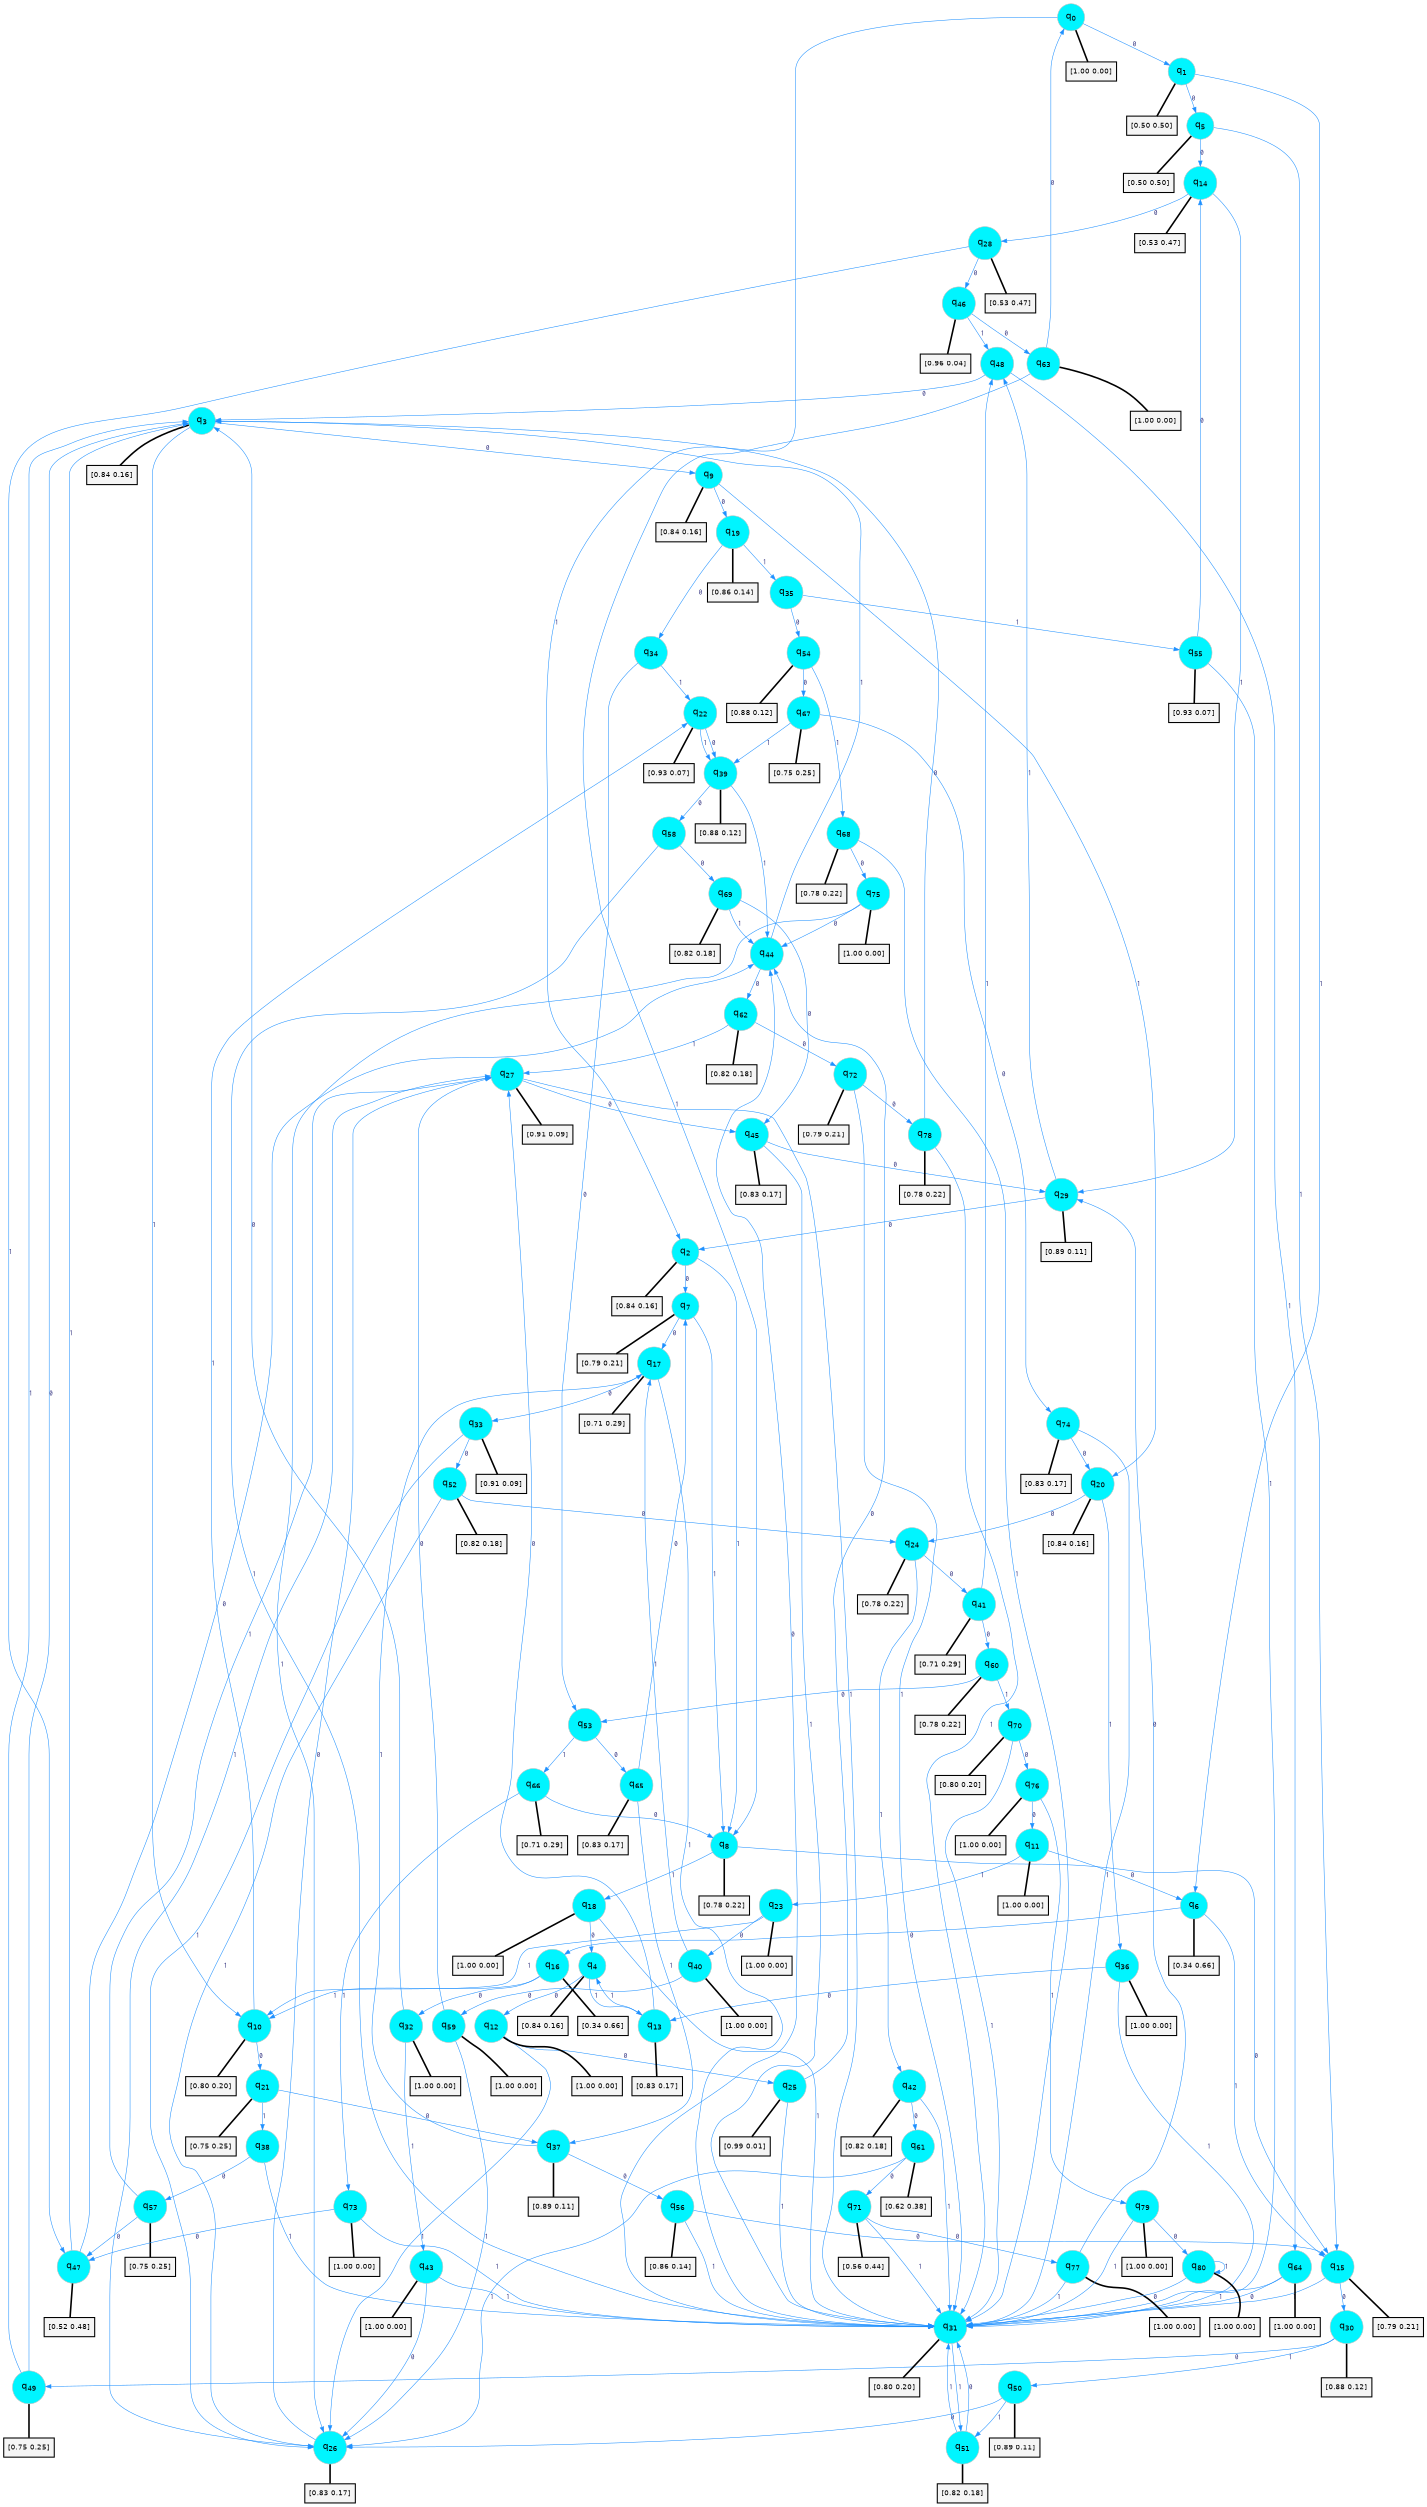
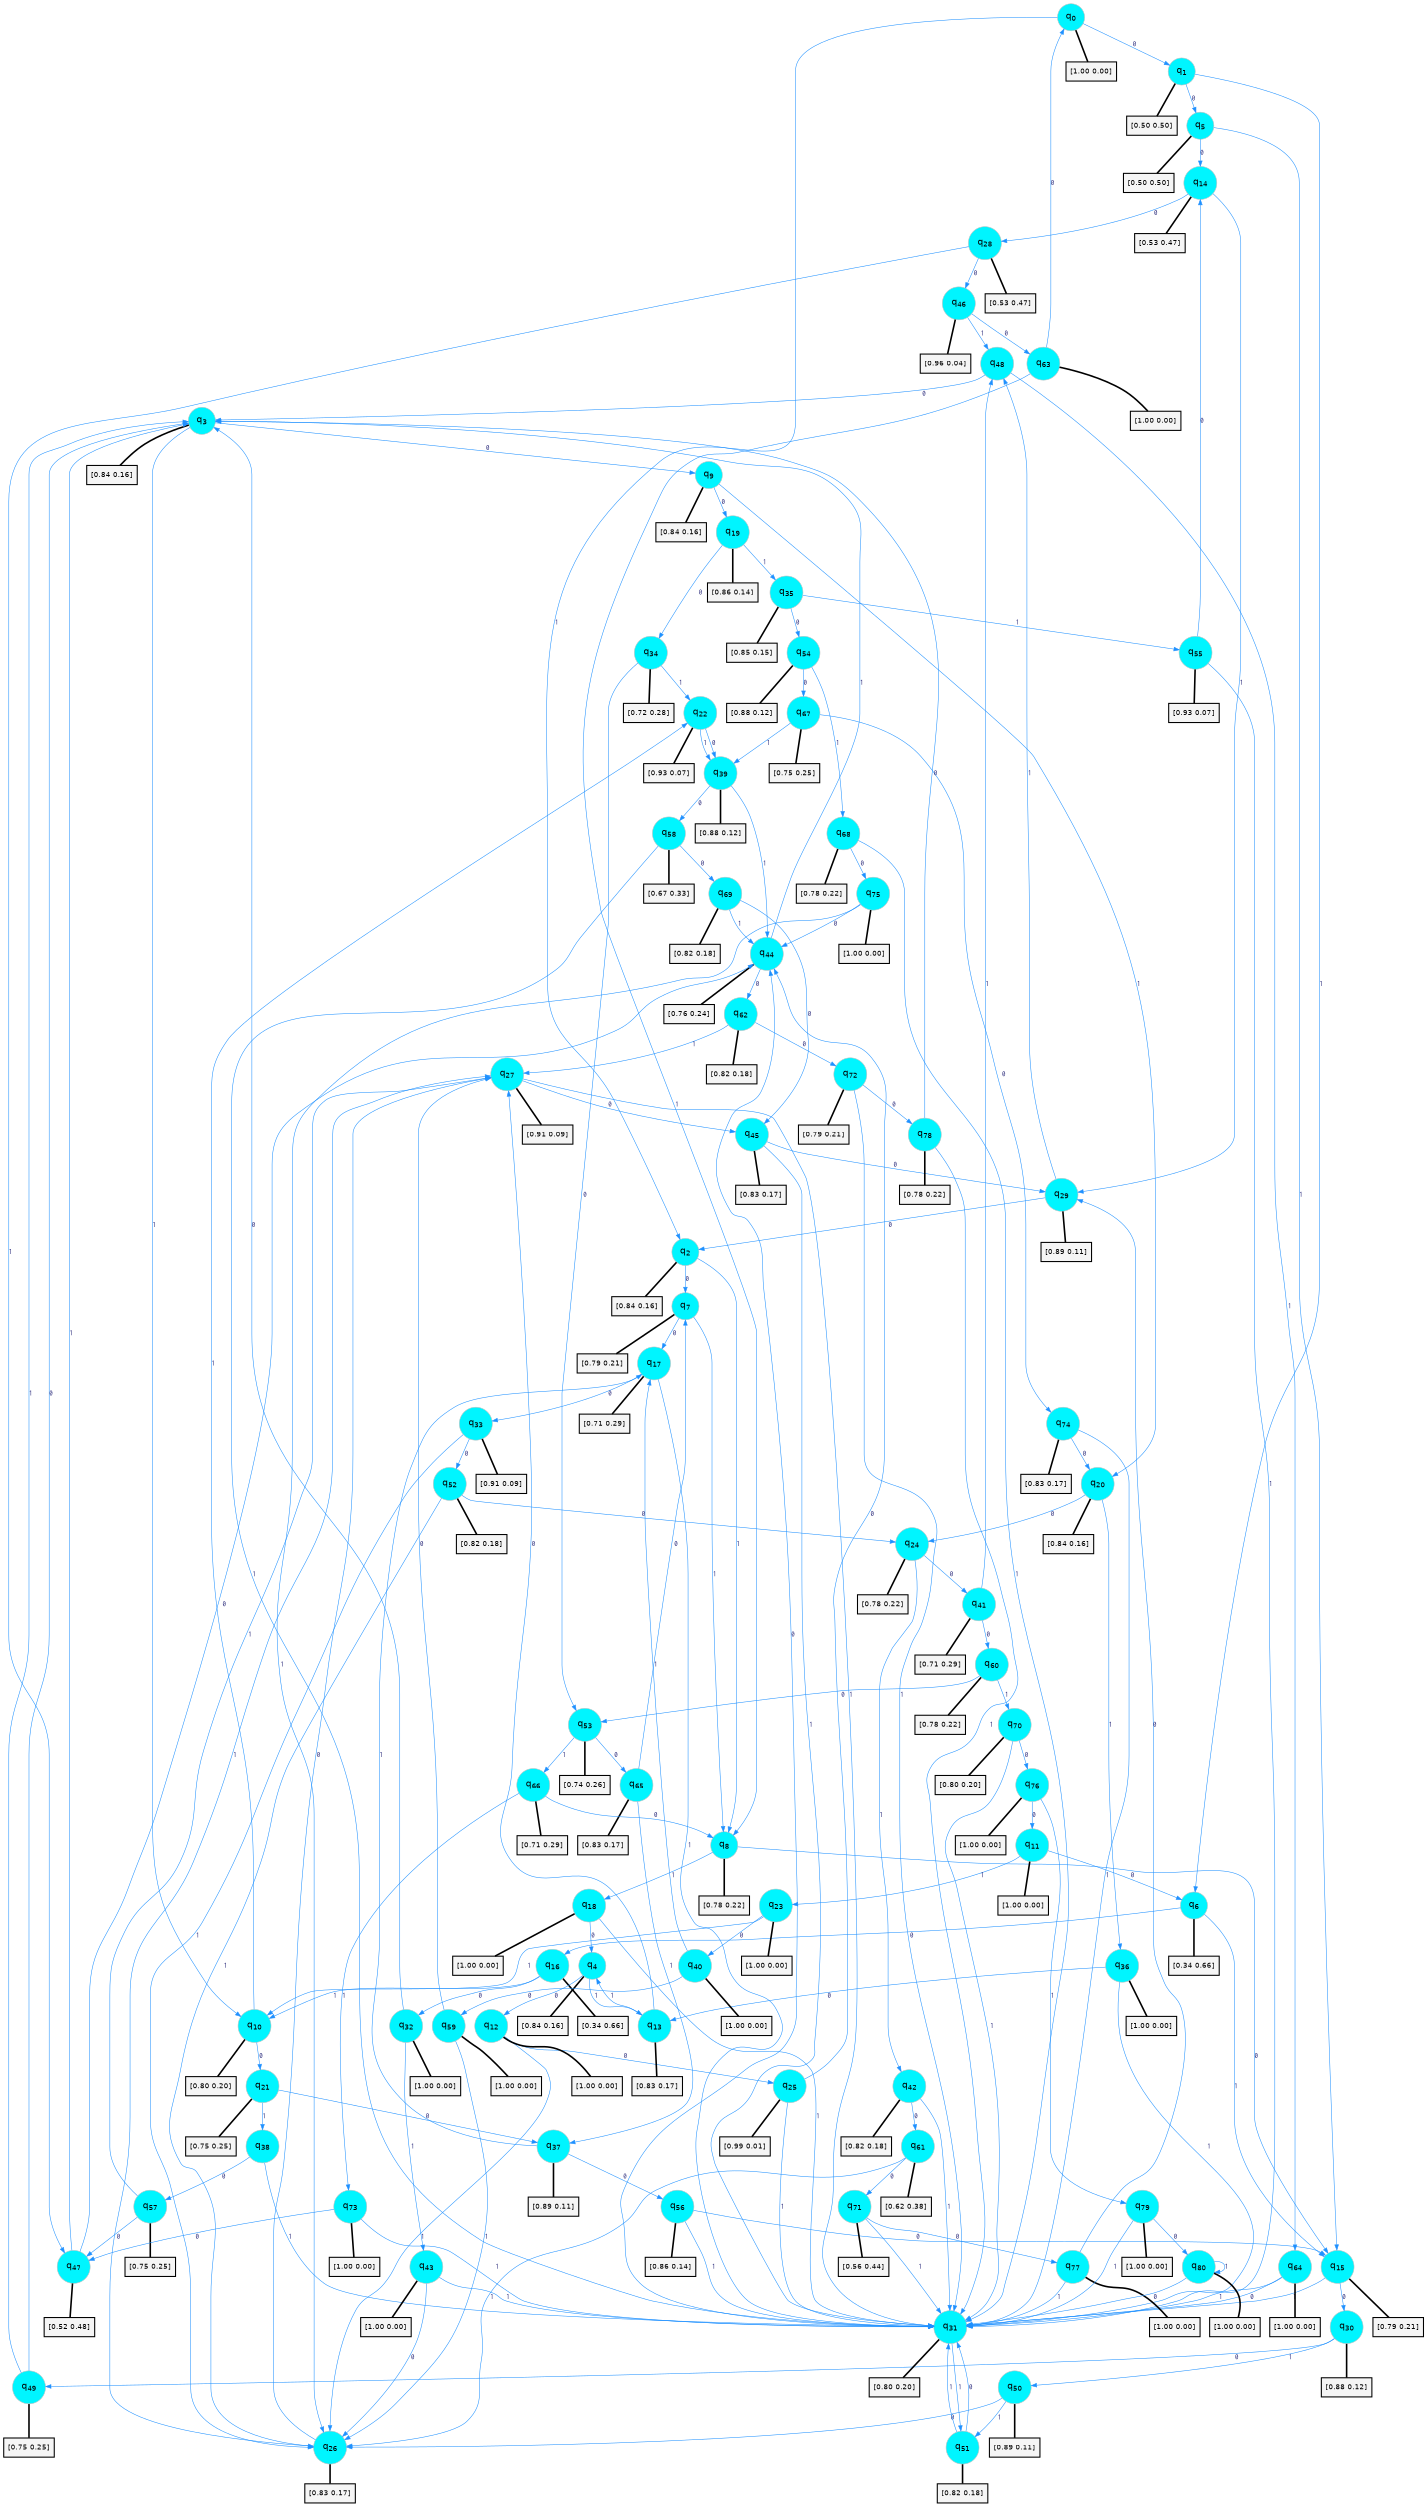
none -> (752, 653)
none -> (649, 713)
none -> (669, 894)
none -> (689, 1014)
none -> (585, 1785)
